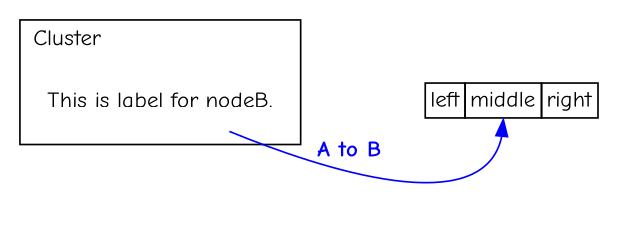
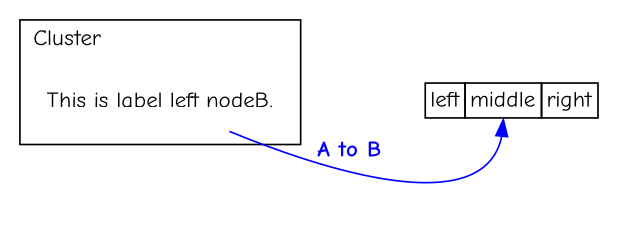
(160, 101) -> (160, 101)
